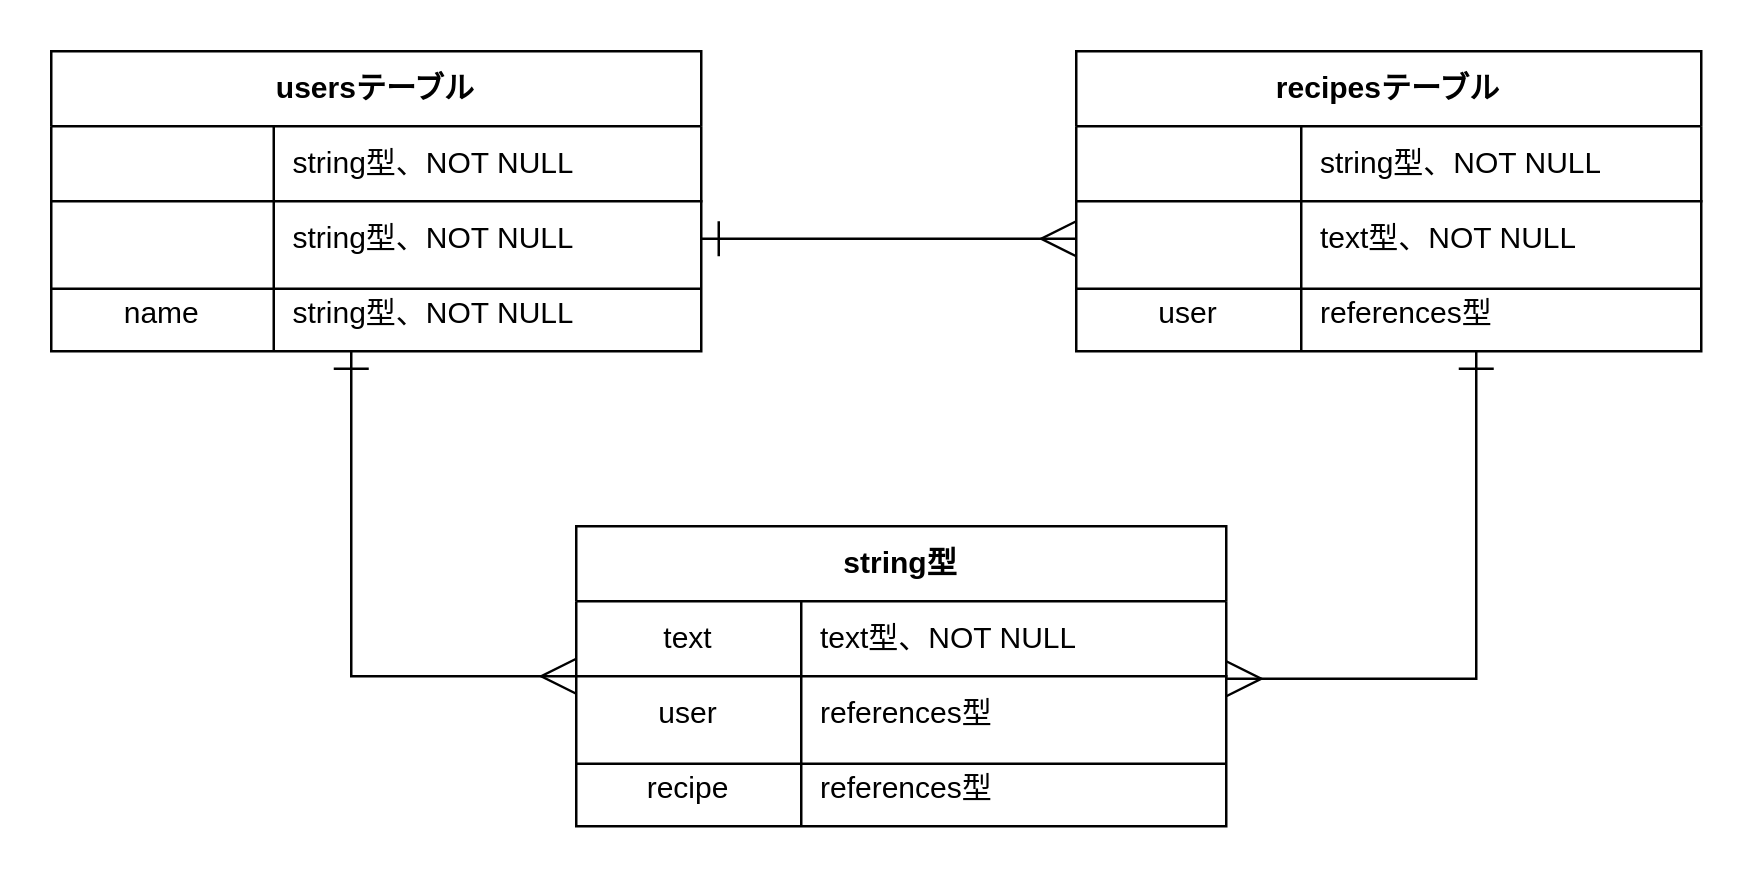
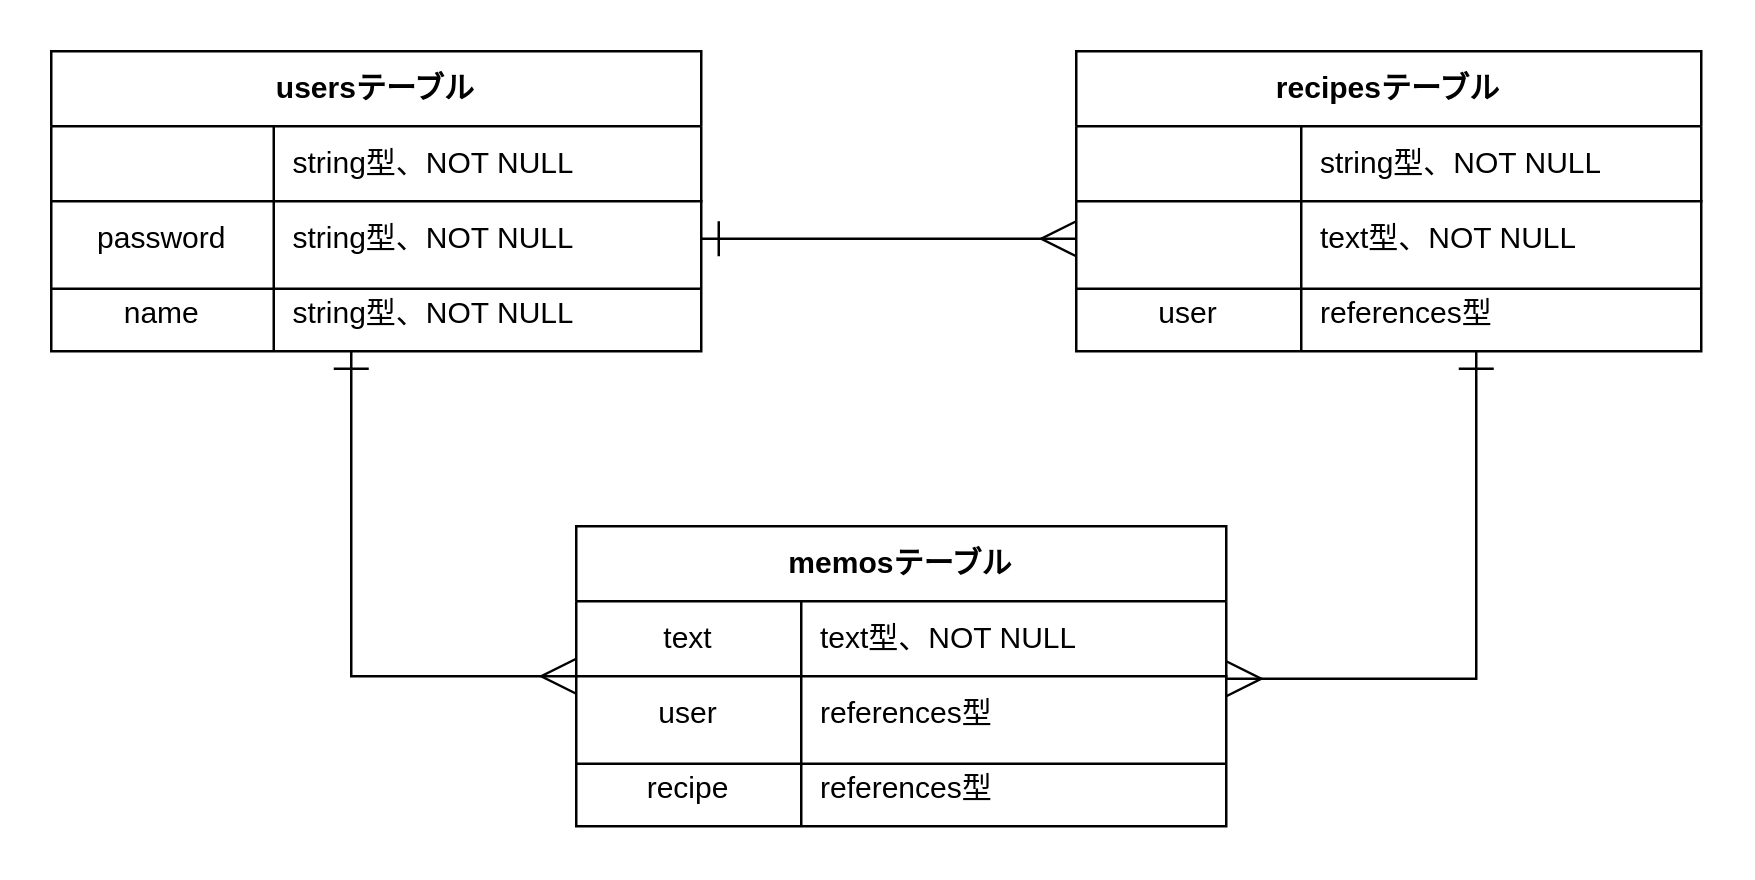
none -> (163, 239)
(901, 564) -> (901, 564)
